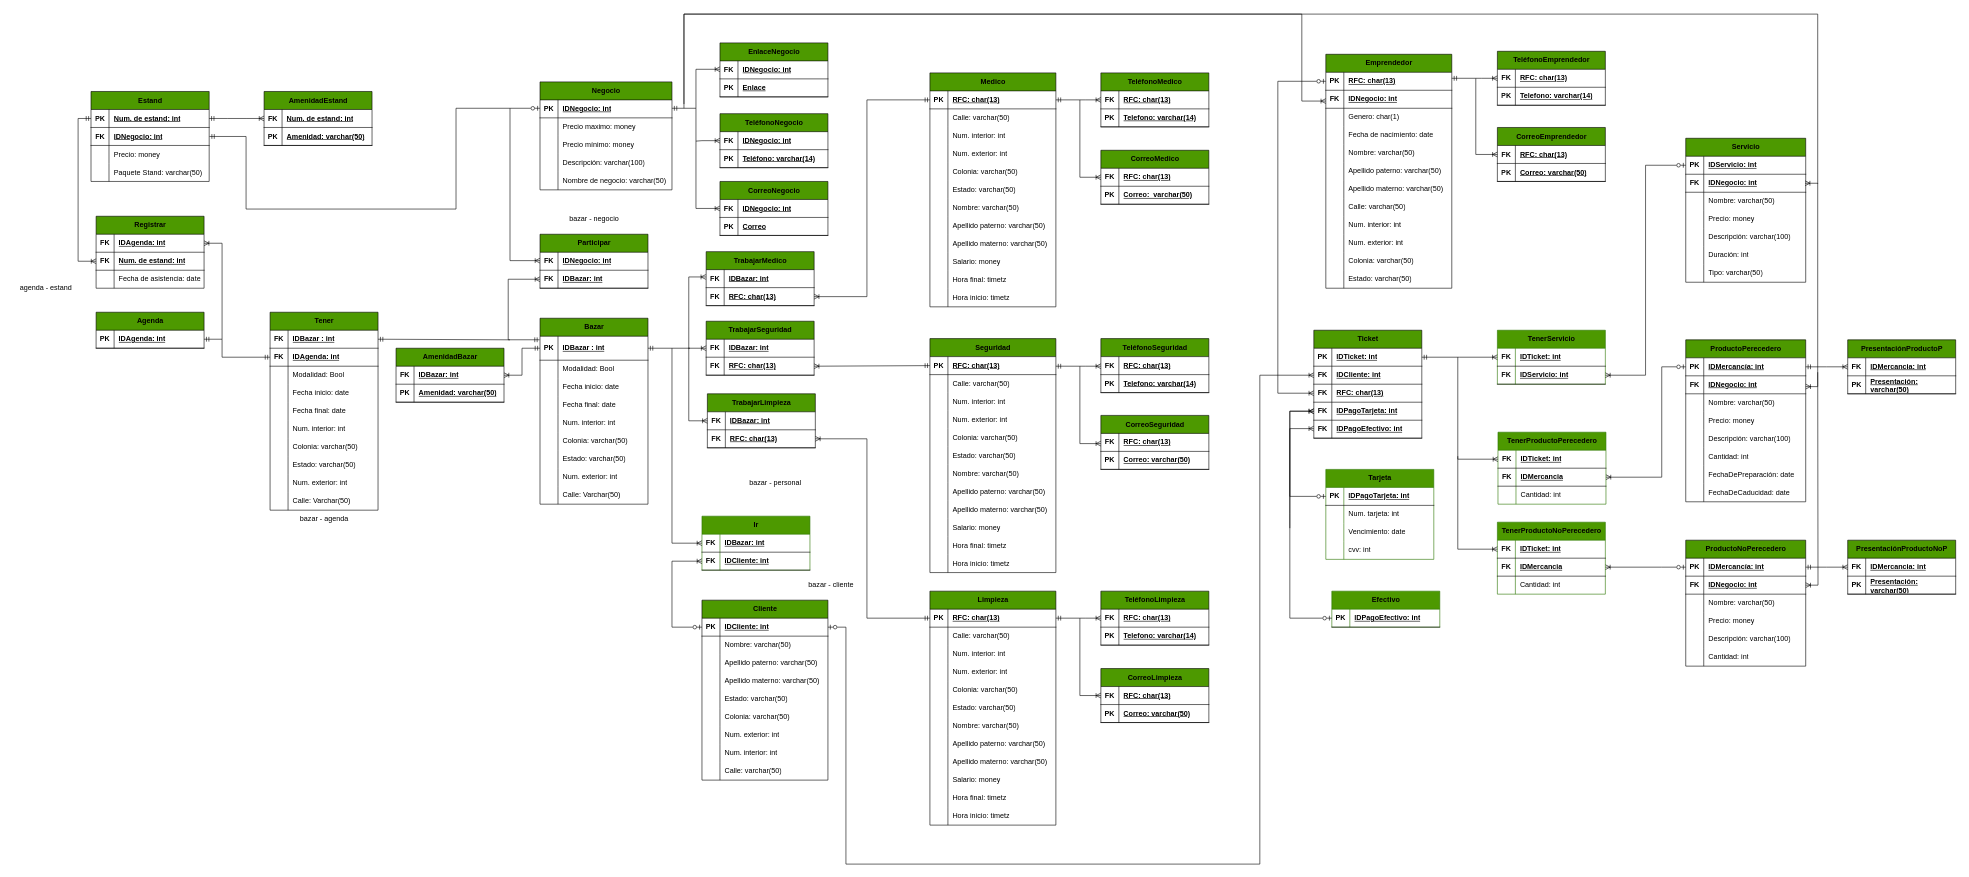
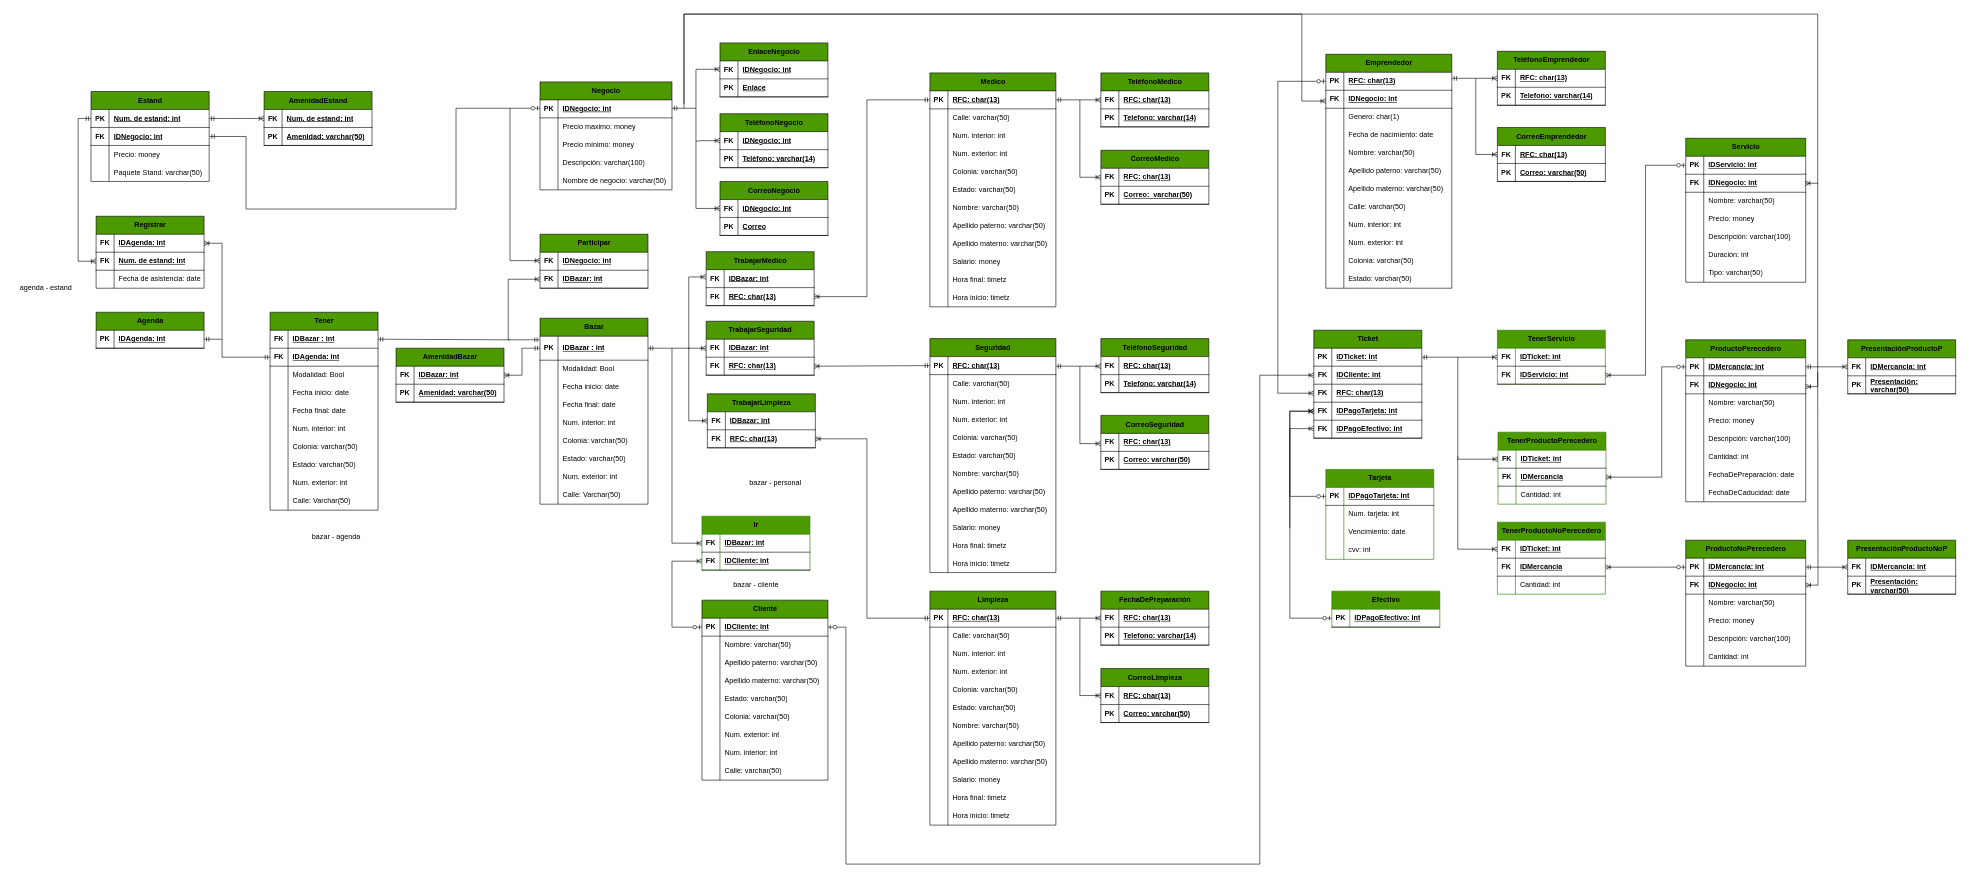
(594, 219) -> none
(324, 519) -> (336, 537)
(831, 585) -> (756, 585)
(1155, 600) -> (1155, 600)
